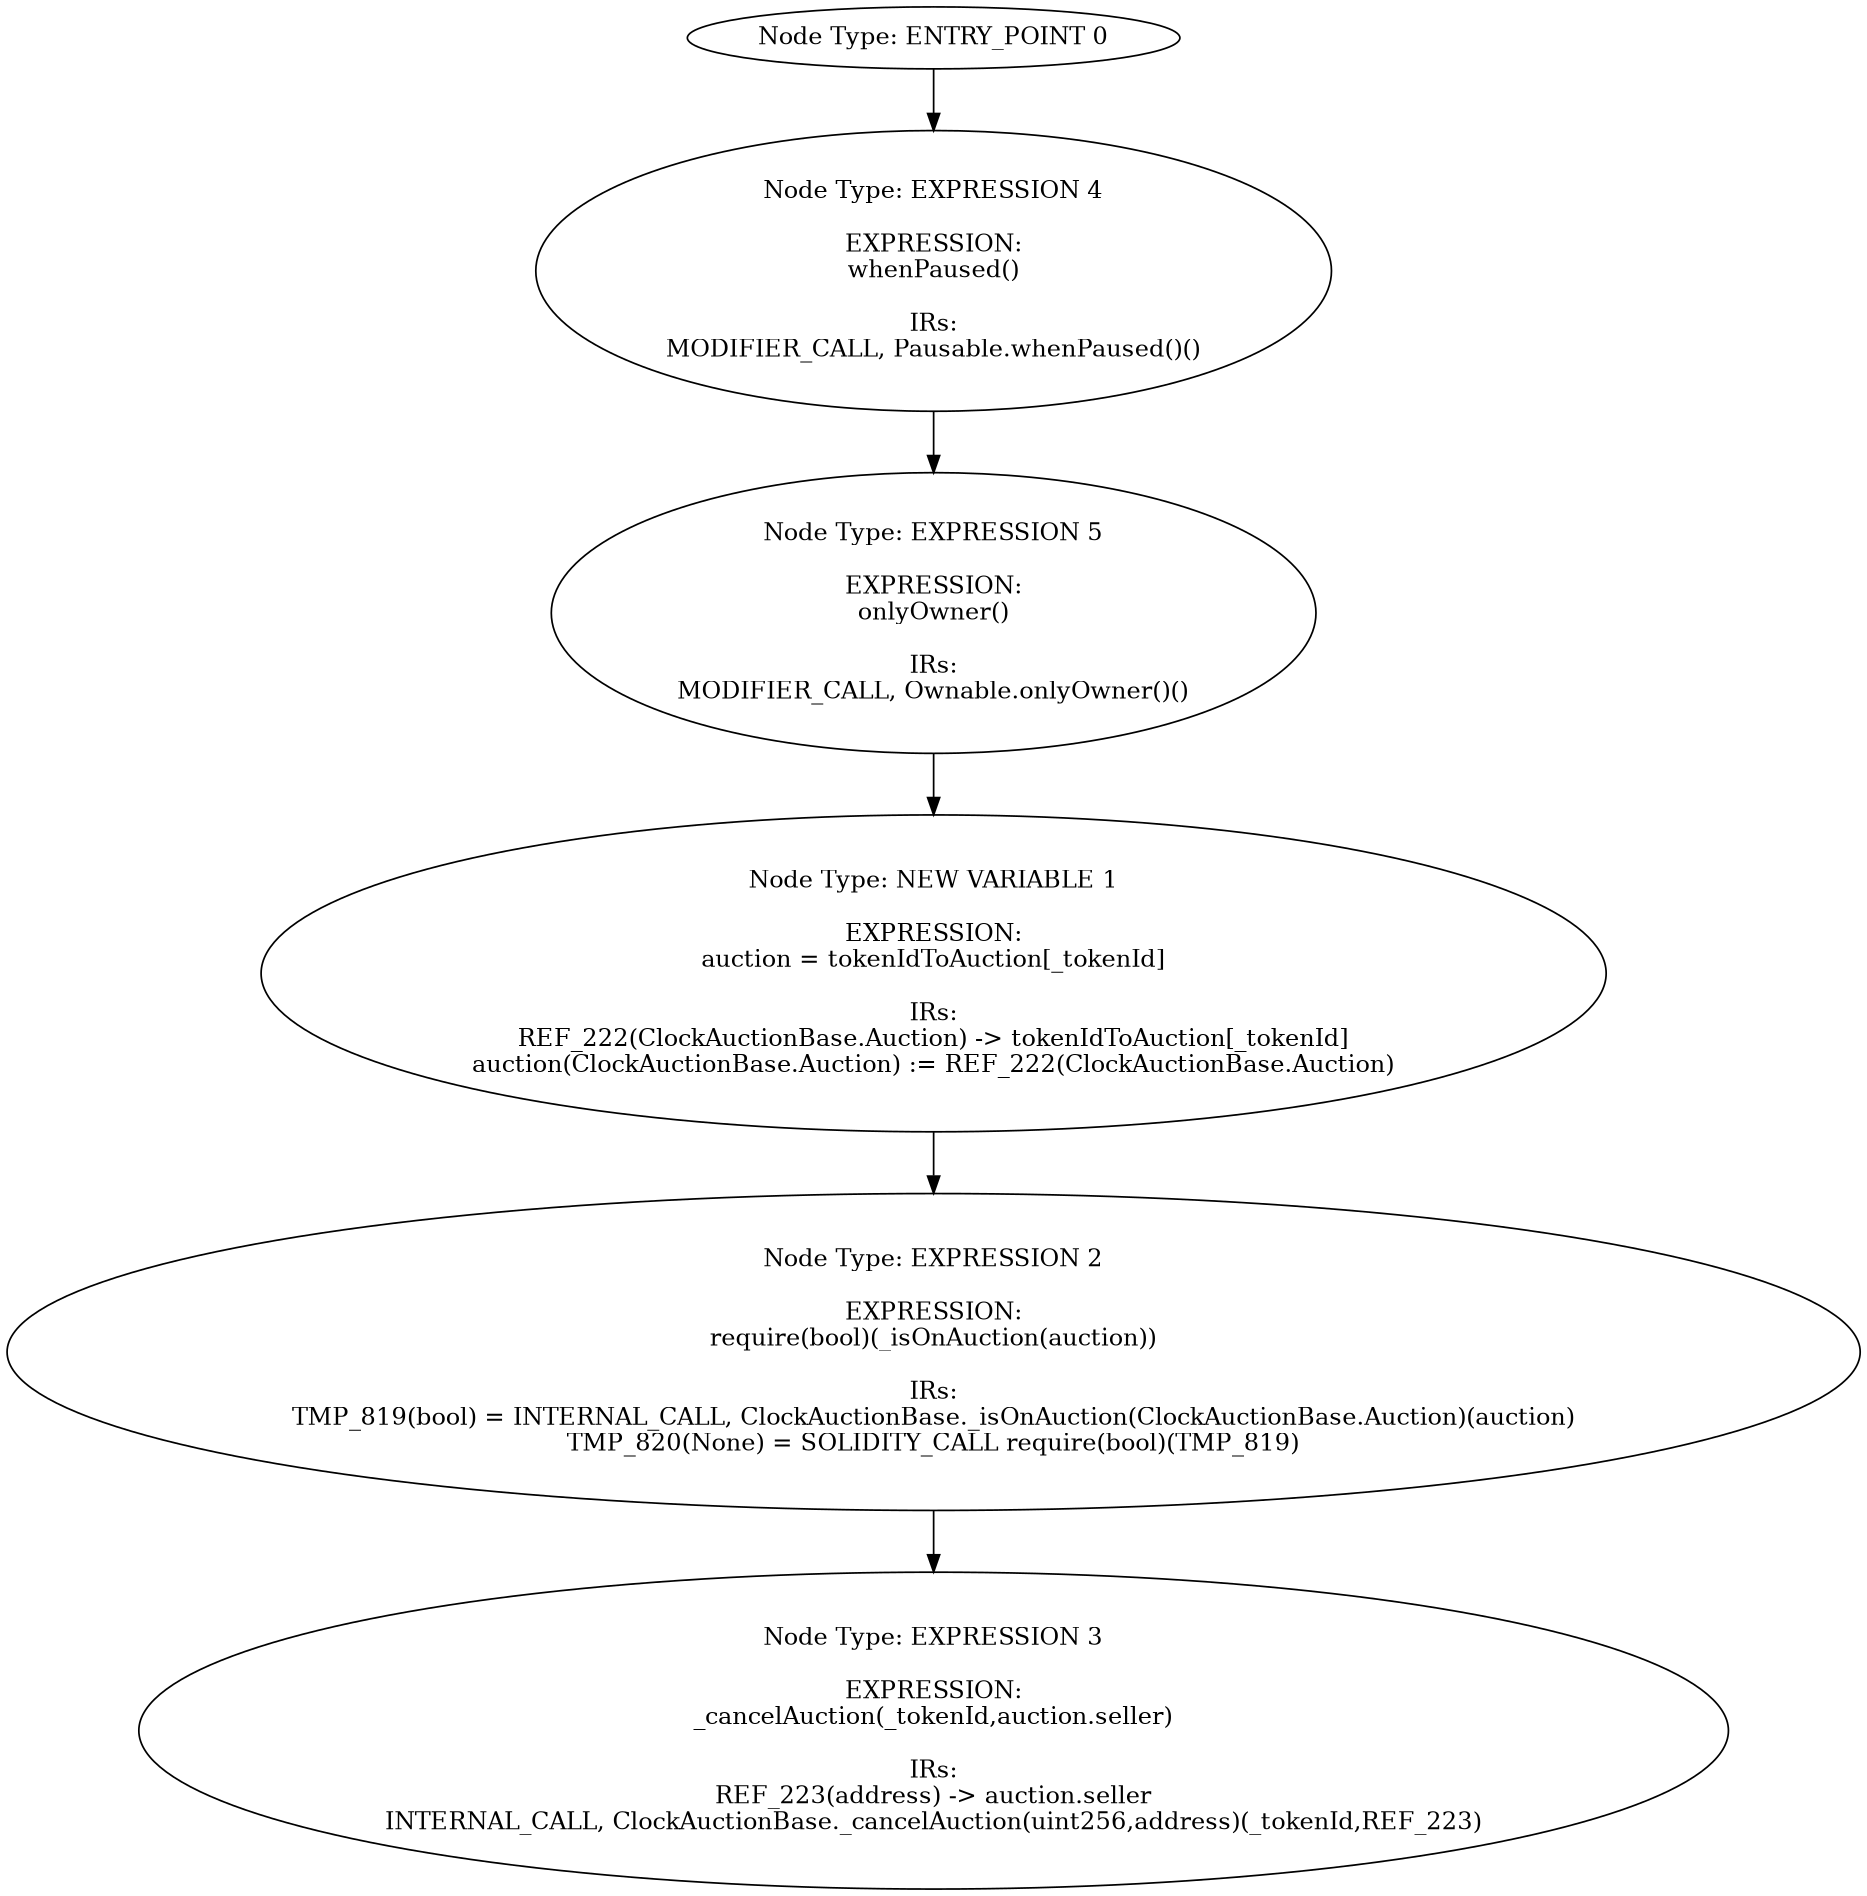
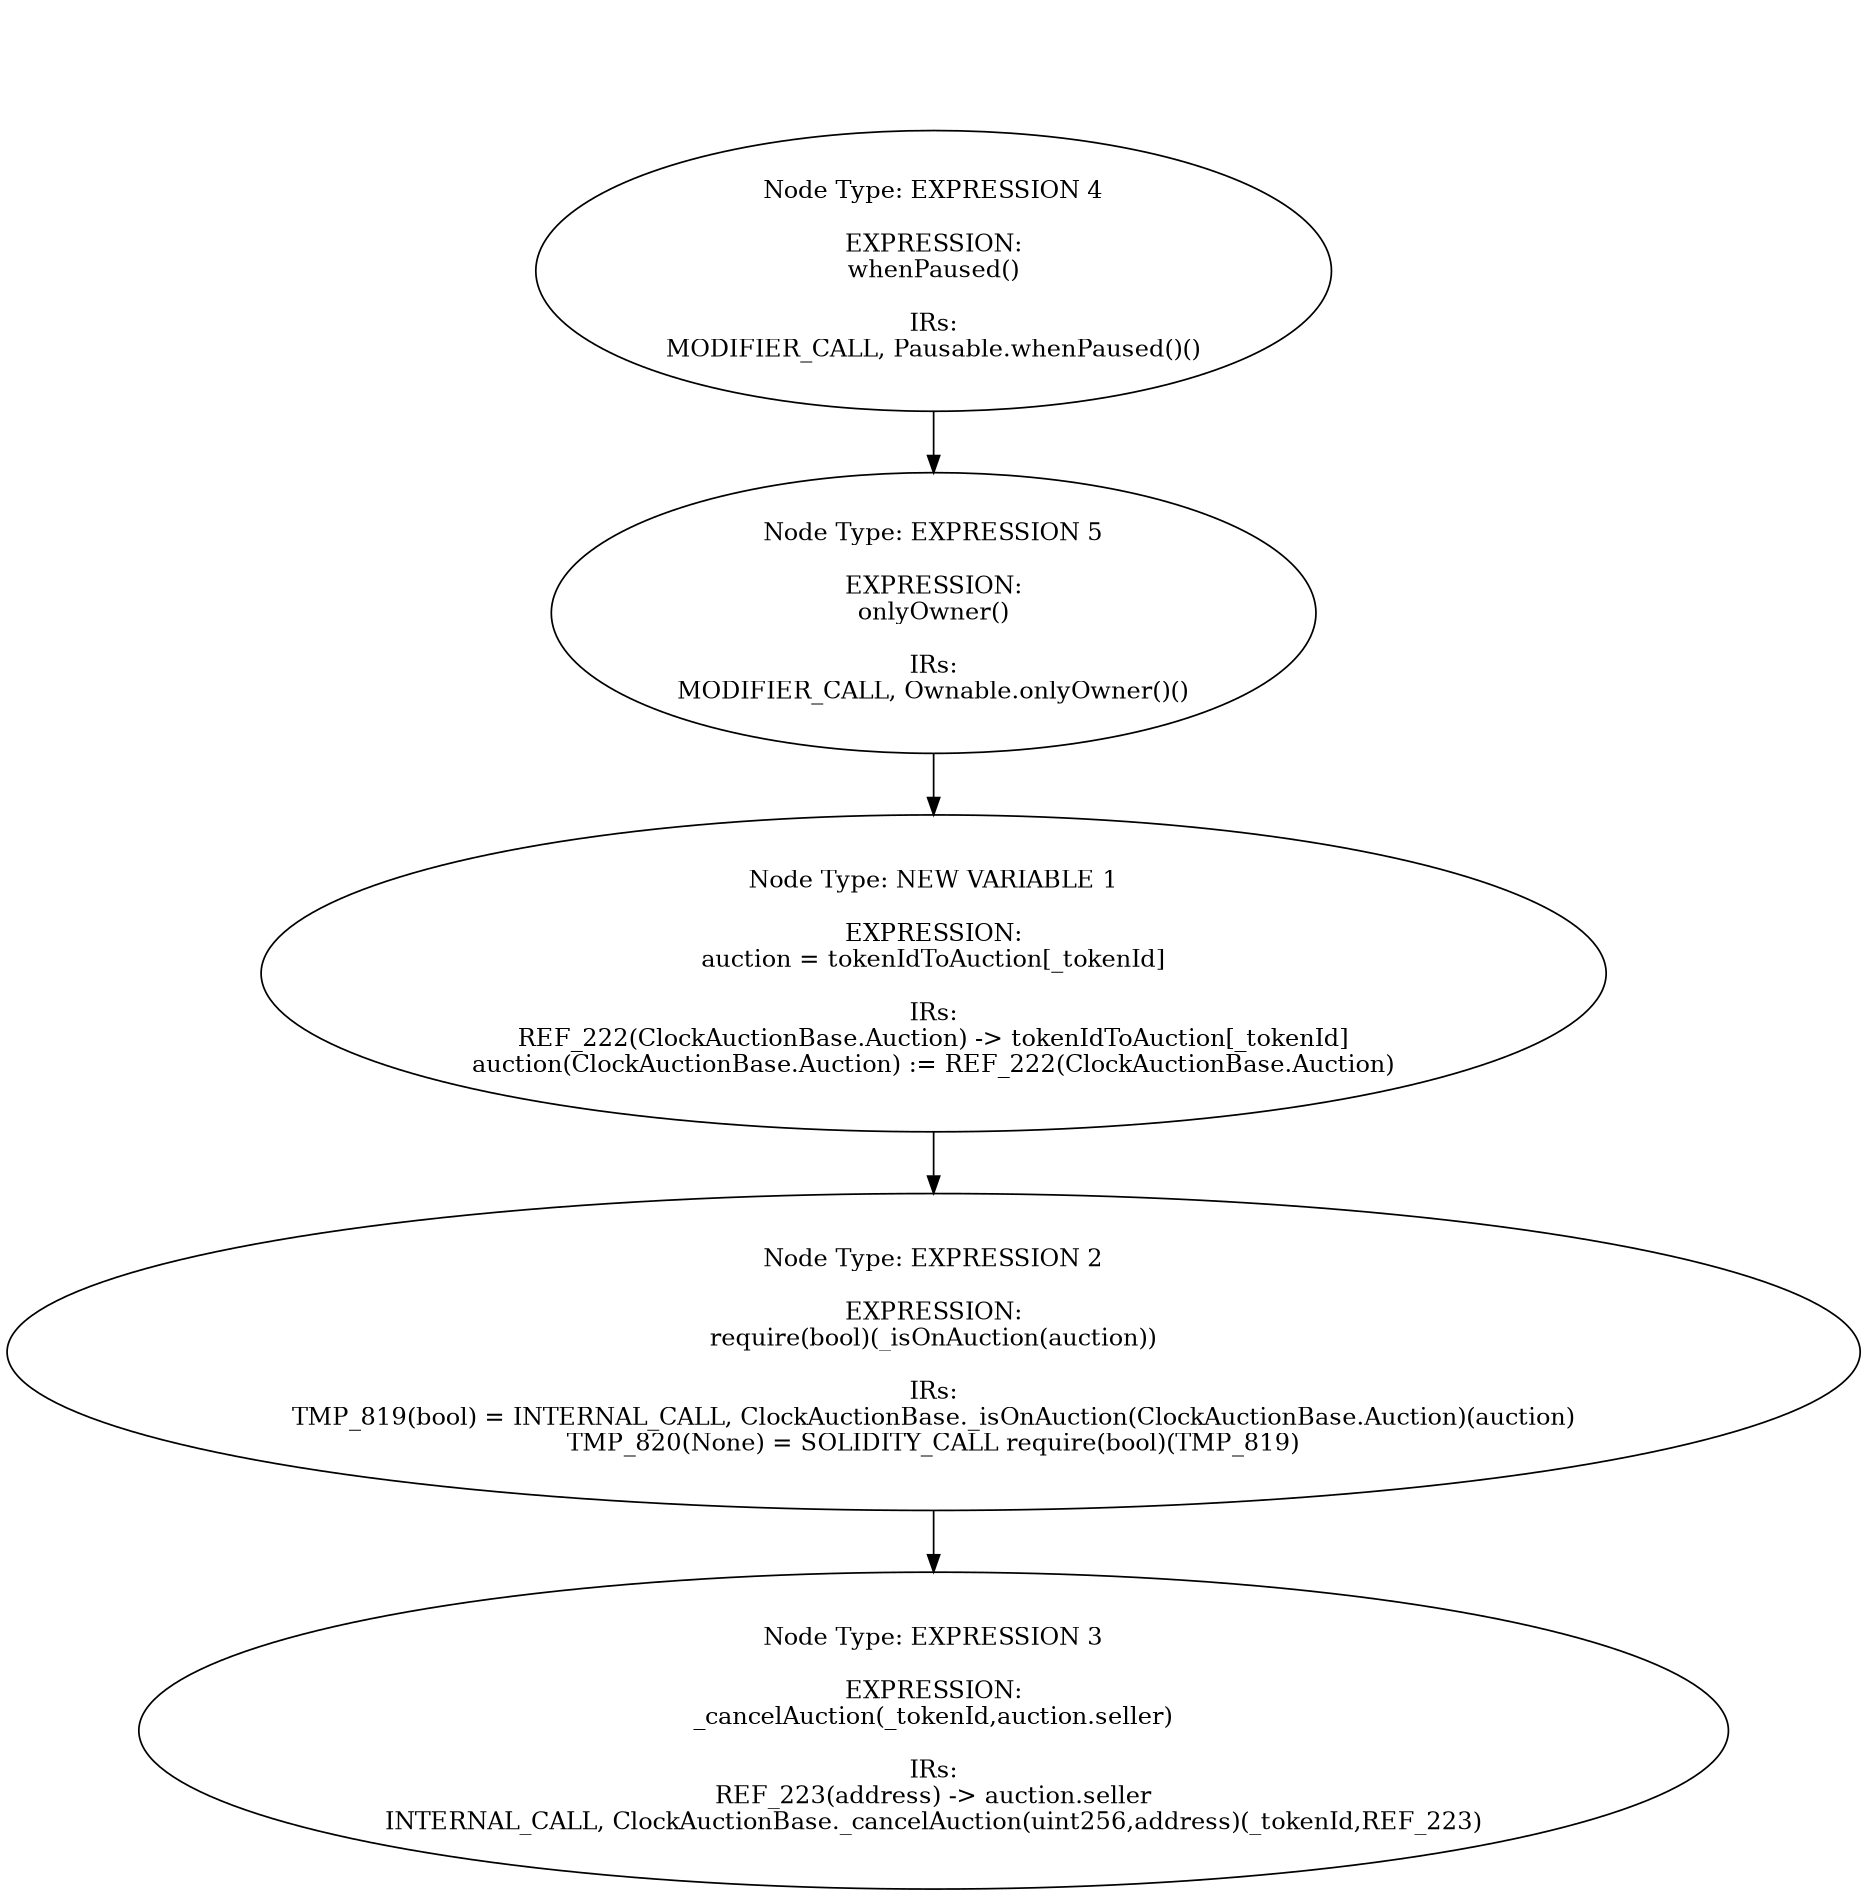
(934, 38) -> none
